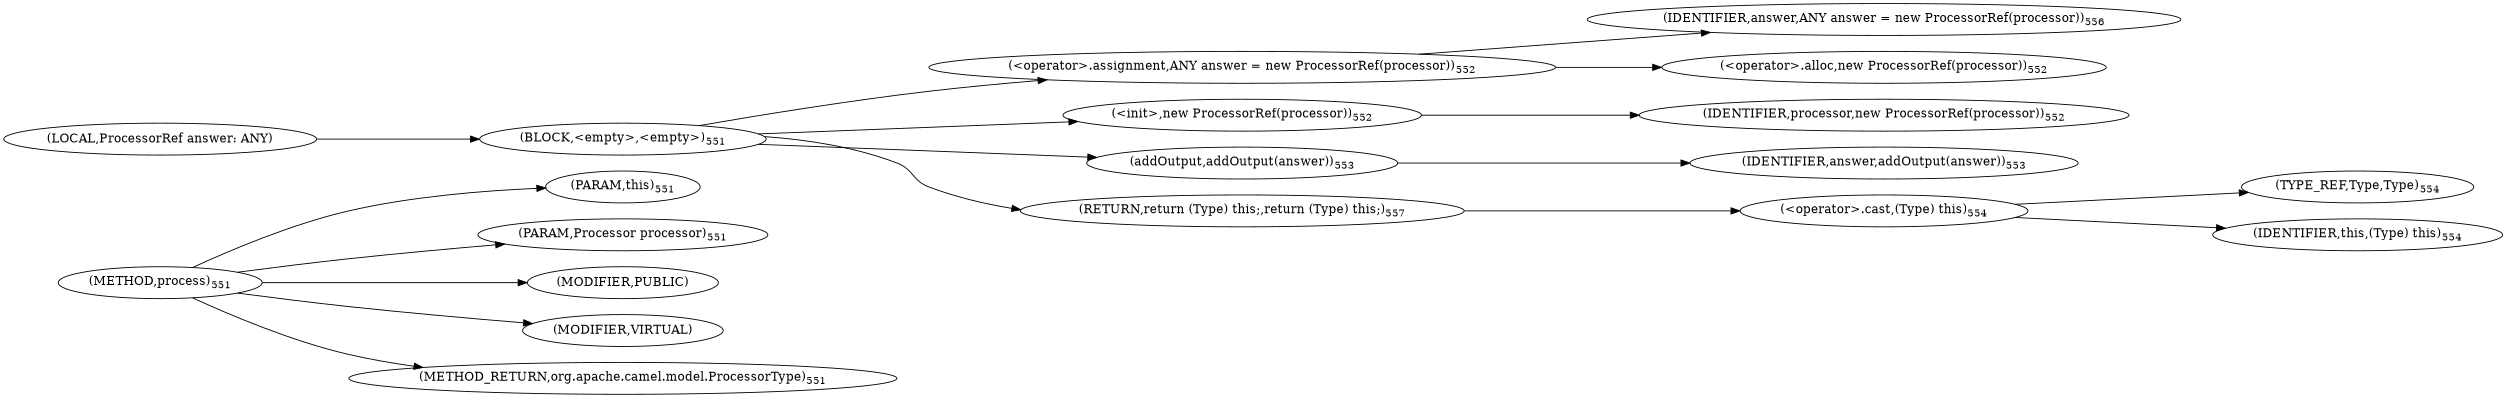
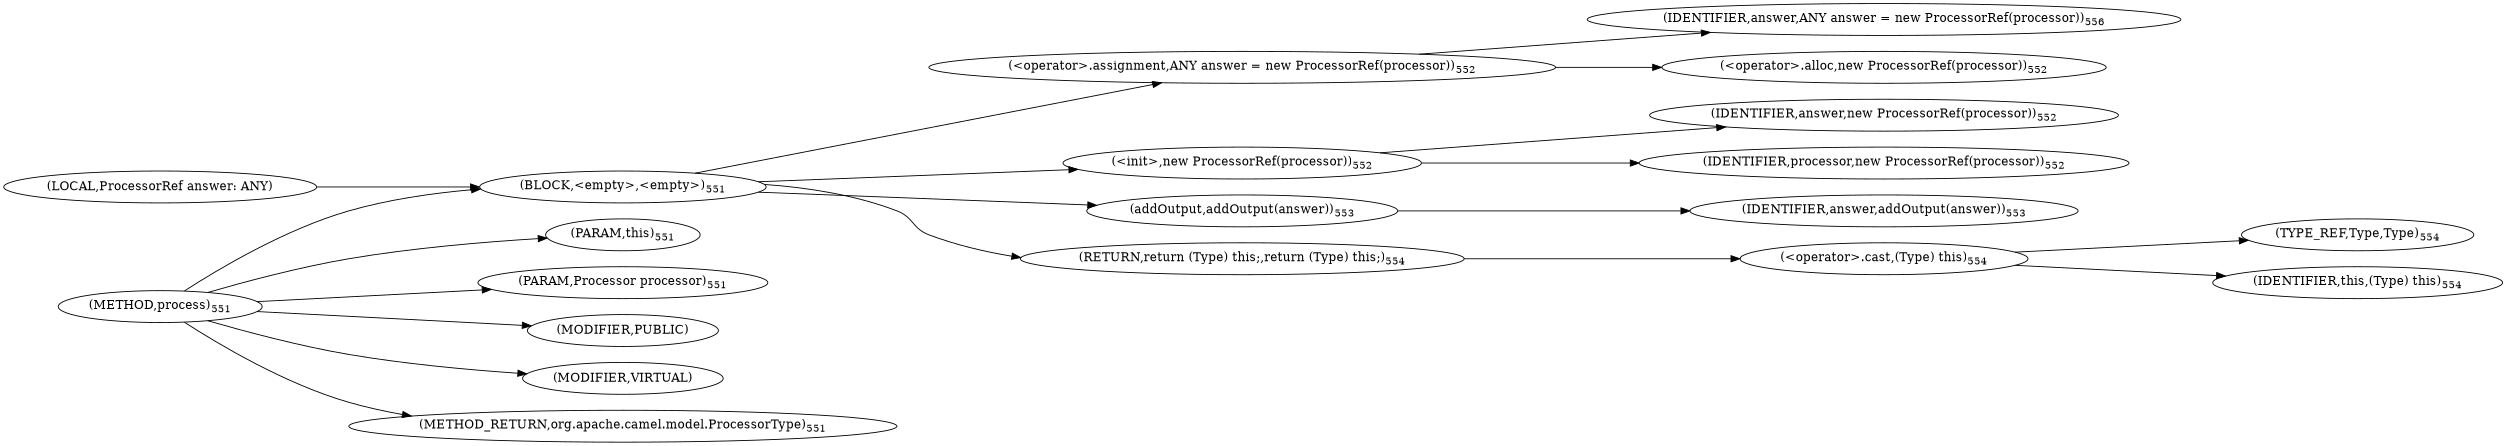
none -> (1884, 115)
(1396, 210) -> (1396, 257)
none -> (321, 220)
